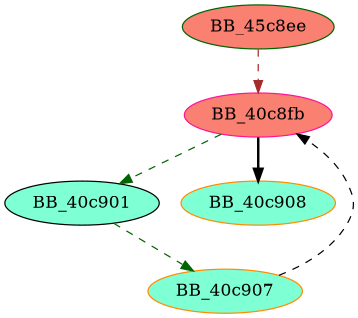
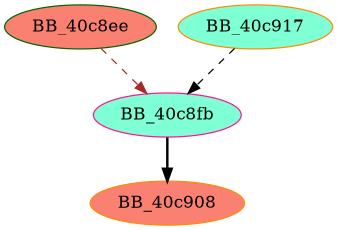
(258, 27) -> (80, 27)
(258, 115) -> (167, 115)
(82, 203) -> none
(258, 203) -> (167, 203)
(225, 291) -> (255, 27)
